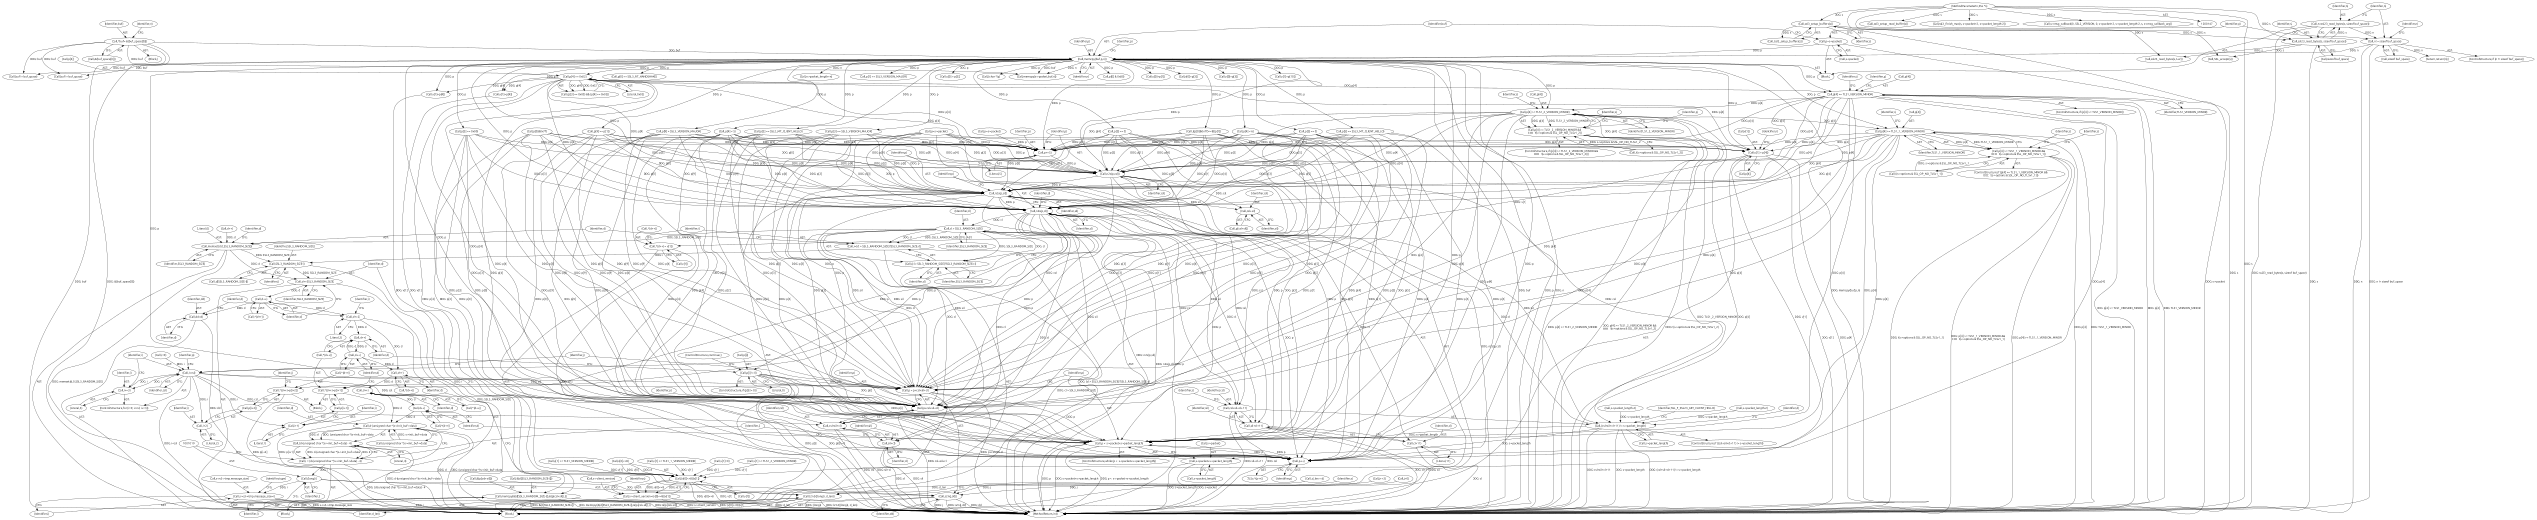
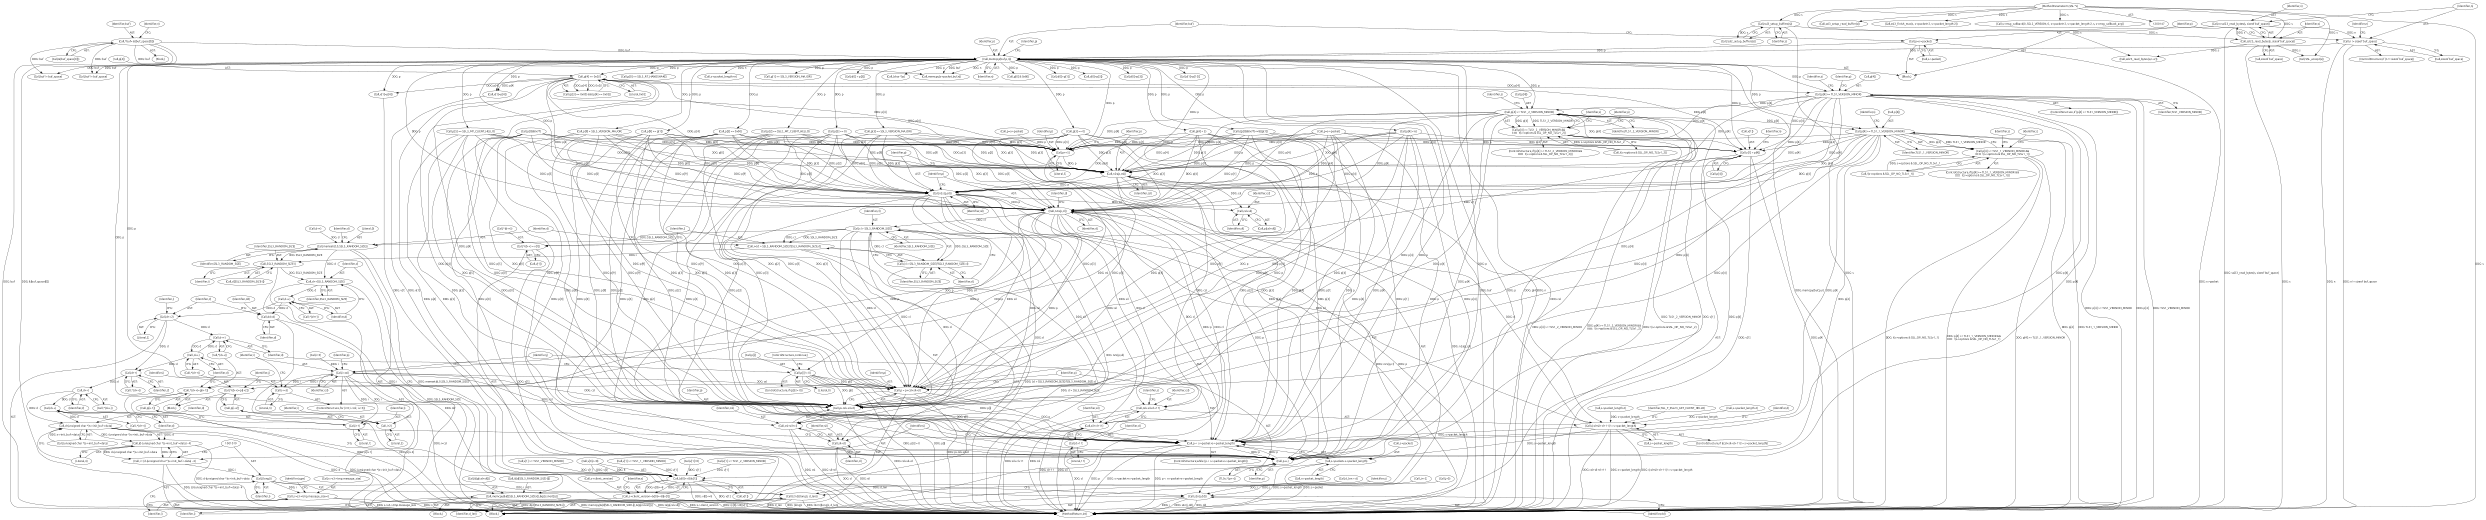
(2437, 59) -> none
none -> (823, 174)
(699, 270) -> none
